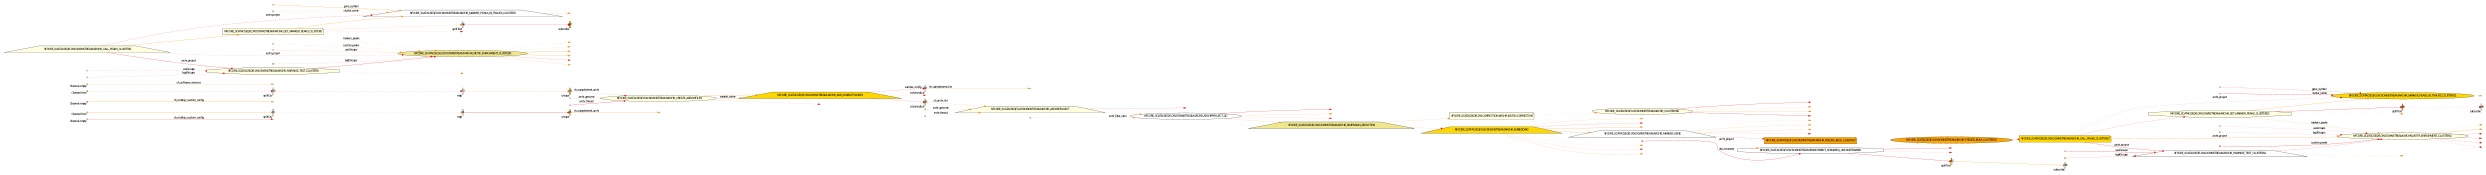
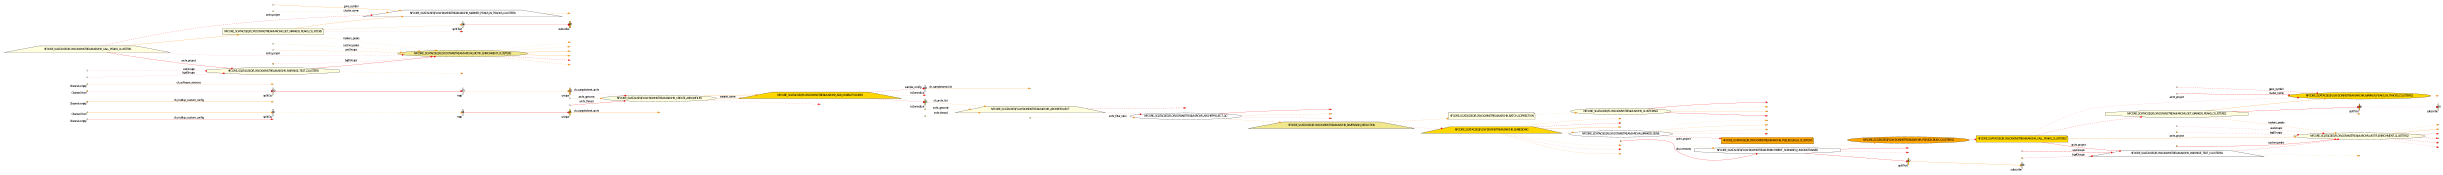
(367, 91) -> (367, 91)
(1122, 113) -> (1122, 113)
(1492, 116) -> (1492, 116)
(1571, 132) -> (1564, 132)
(1642, 134) -> (1621, 134)
